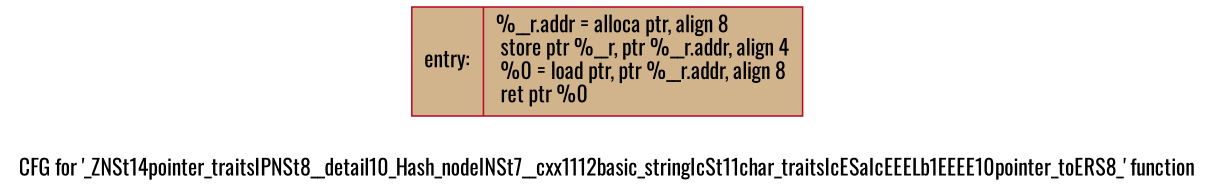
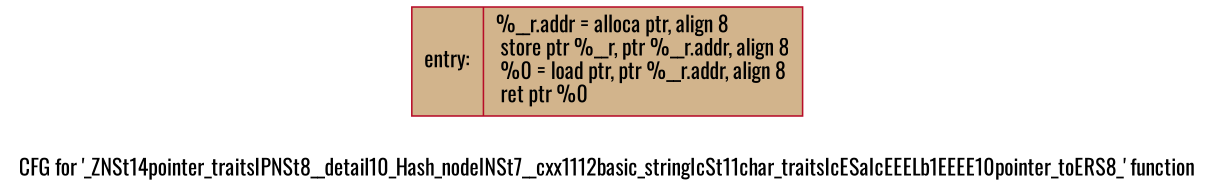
(643, 49) -> (643, 49)
